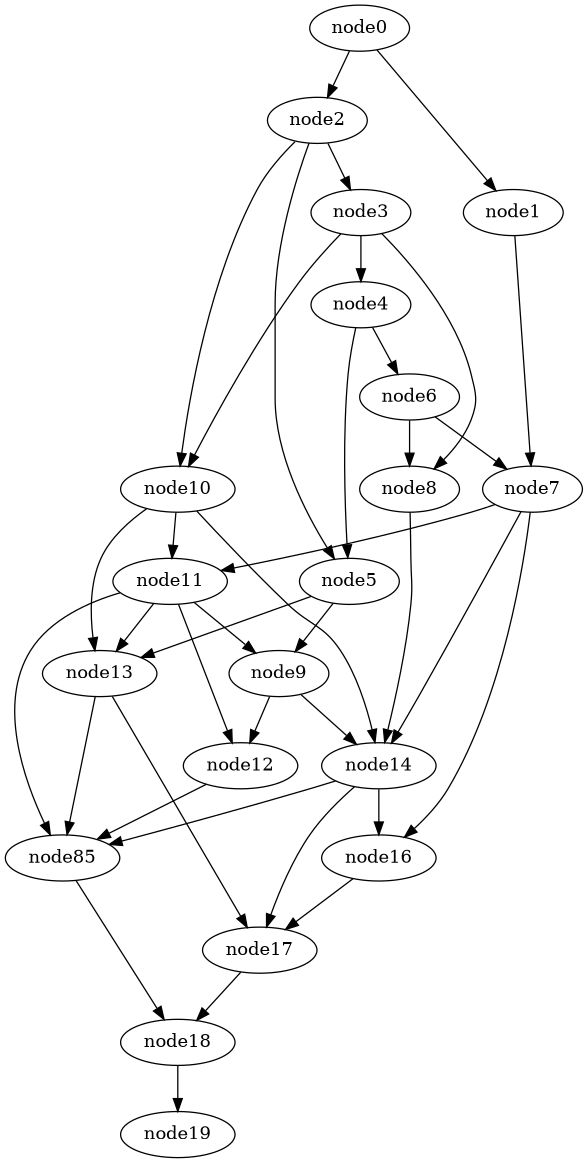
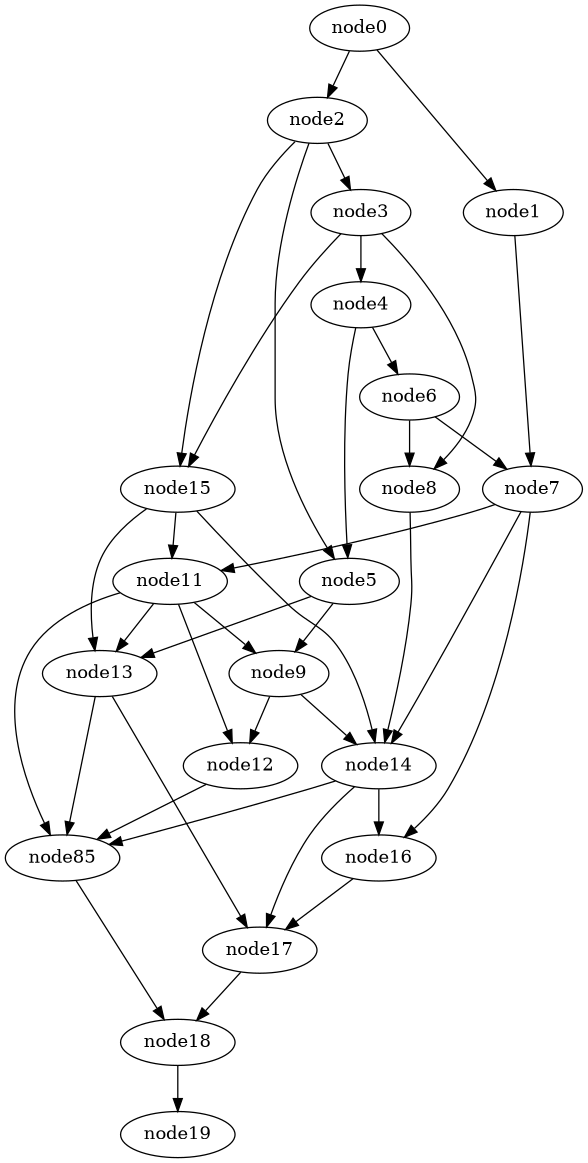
(178, 489) -> (178, 489)
